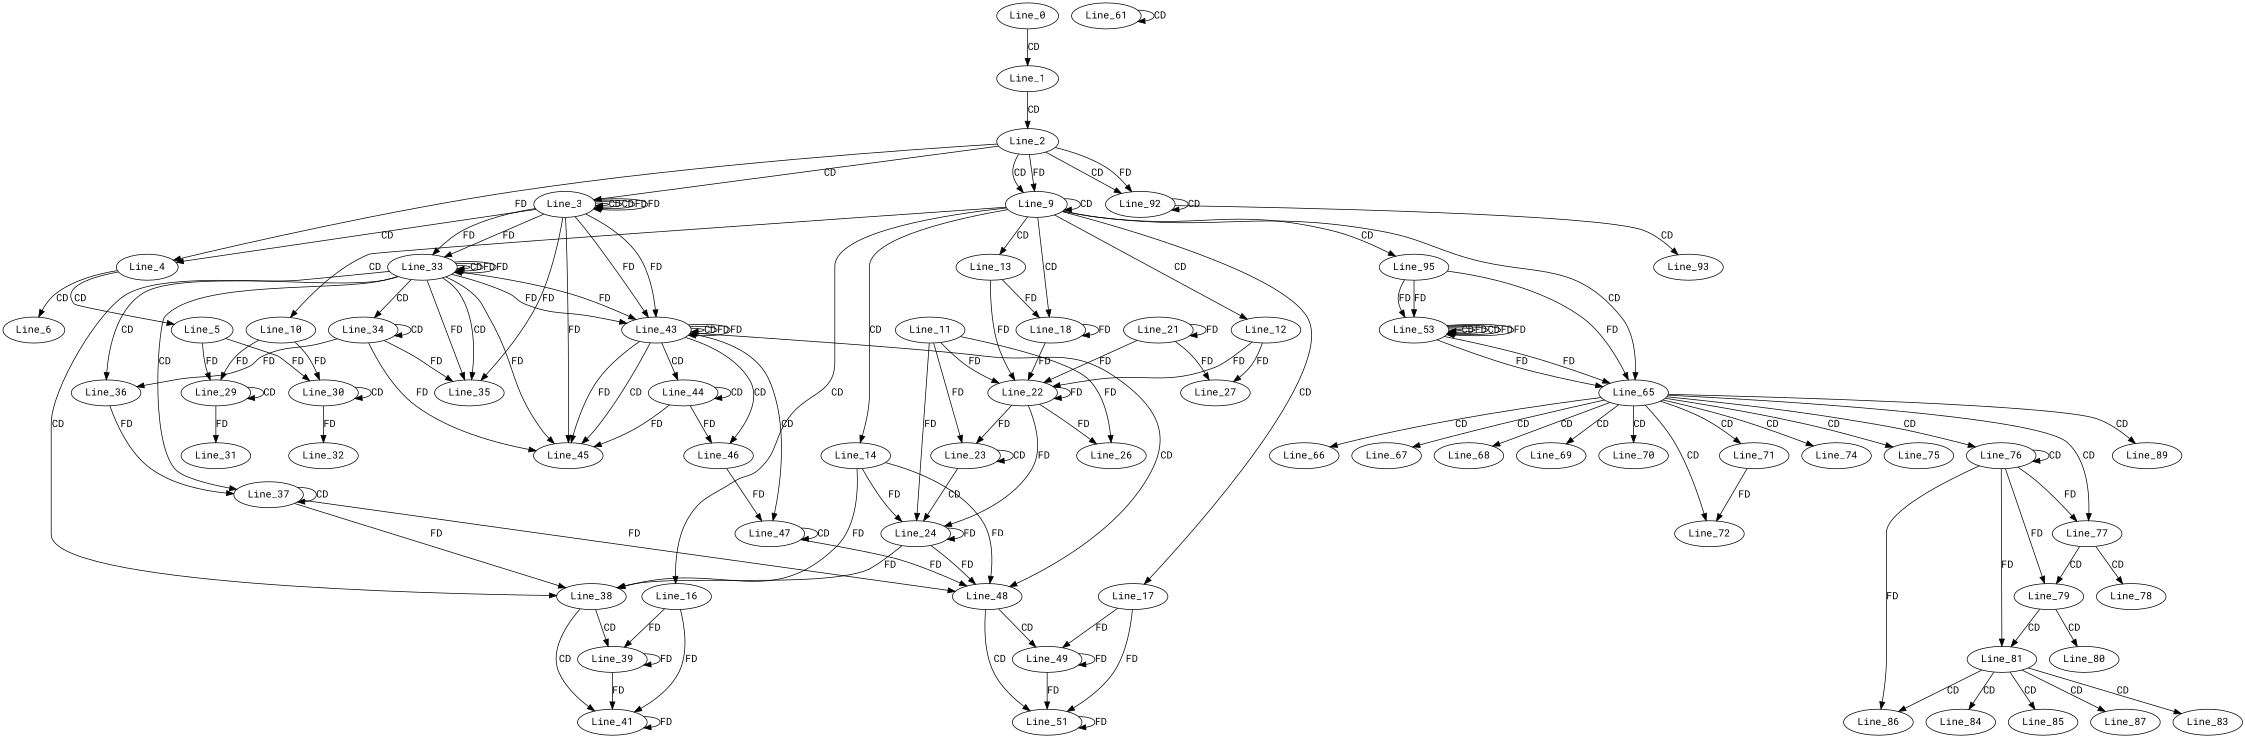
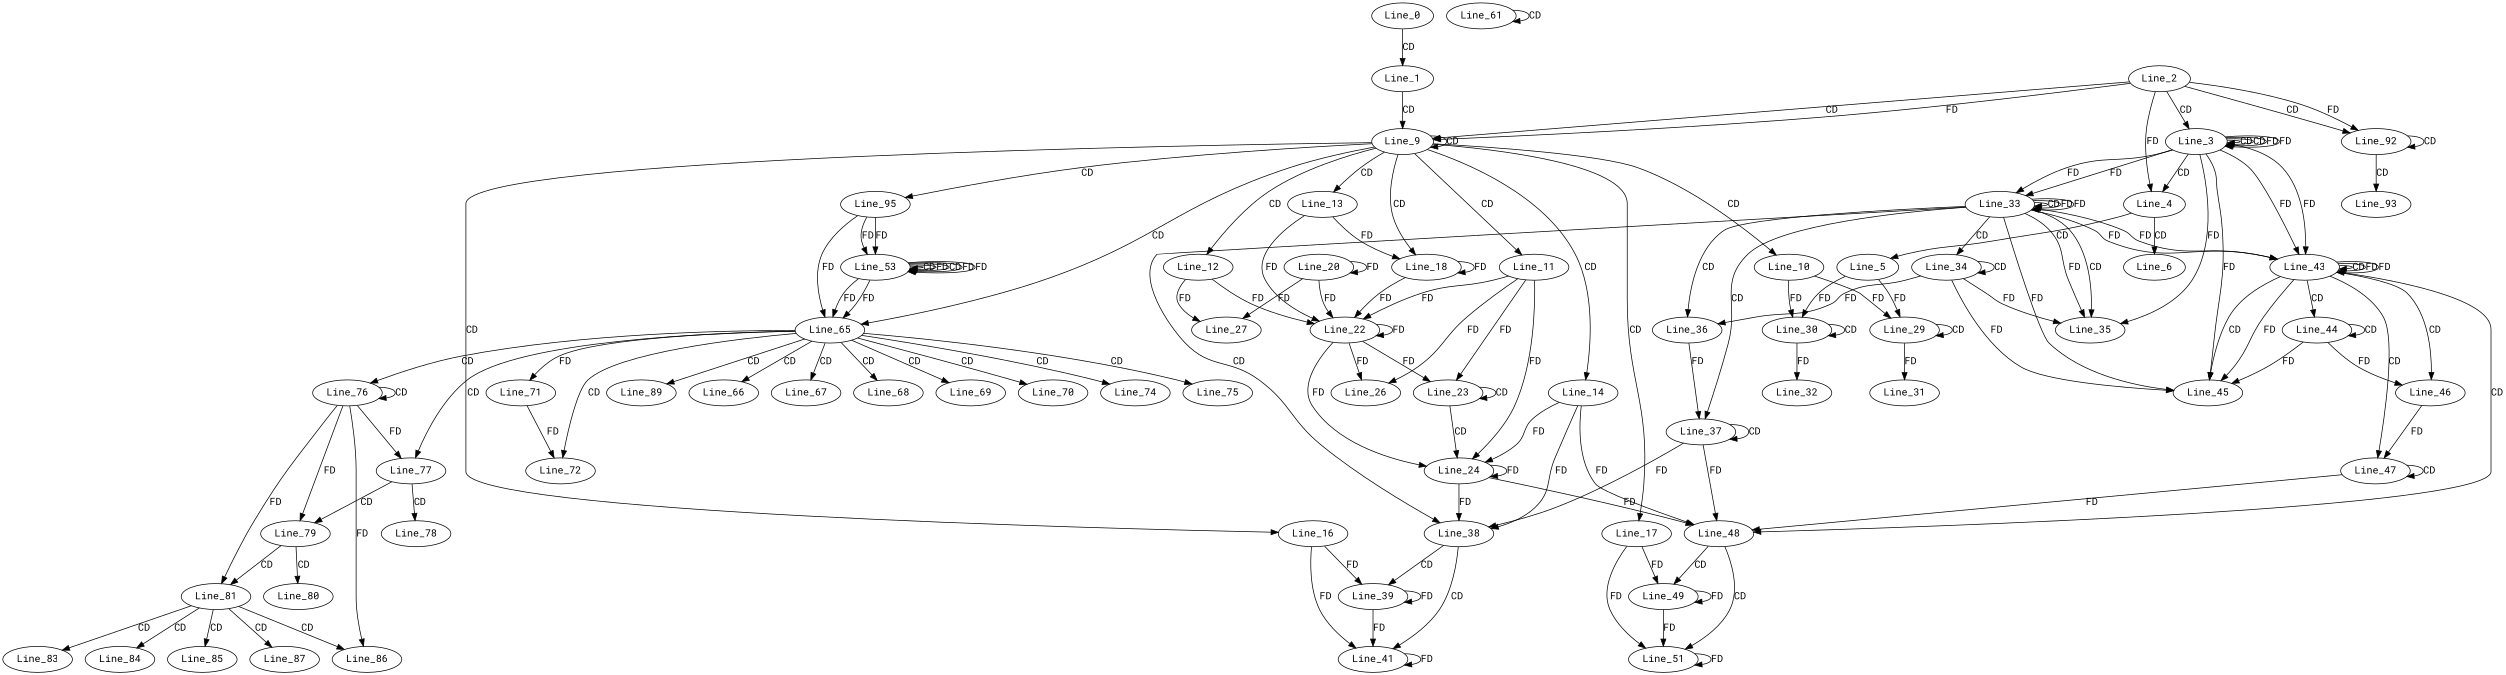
(1028, 107) -> (1403, 107)
none -> (1466, 202)
(1158, 330) -> (1319, 267)
(1727, 424) -> (565, 361)
